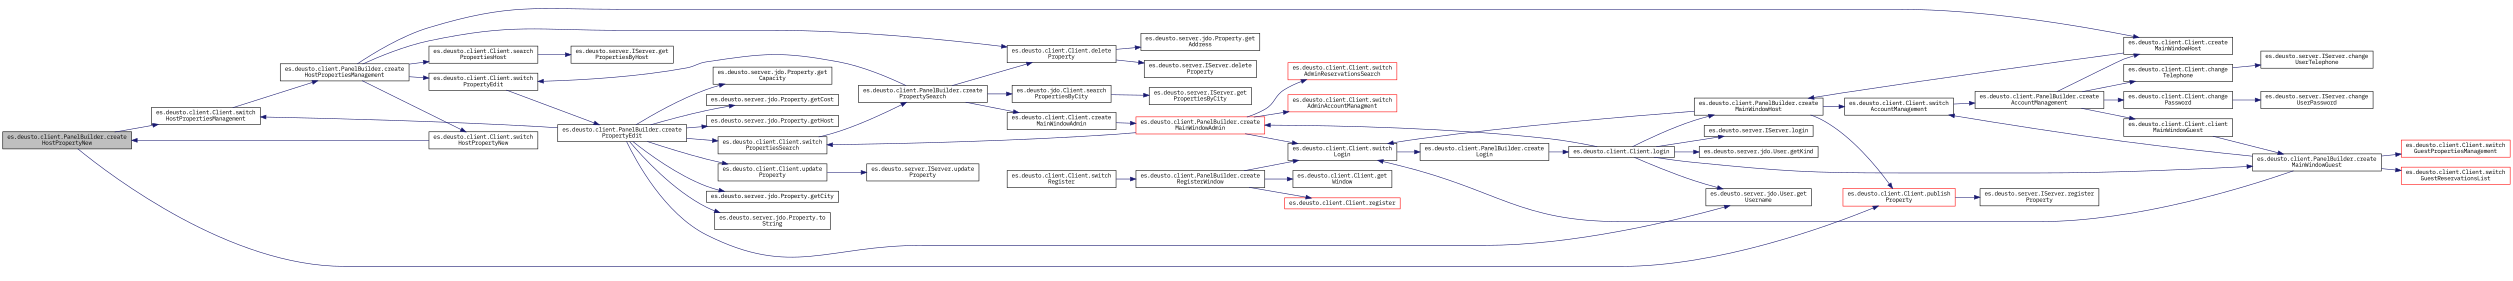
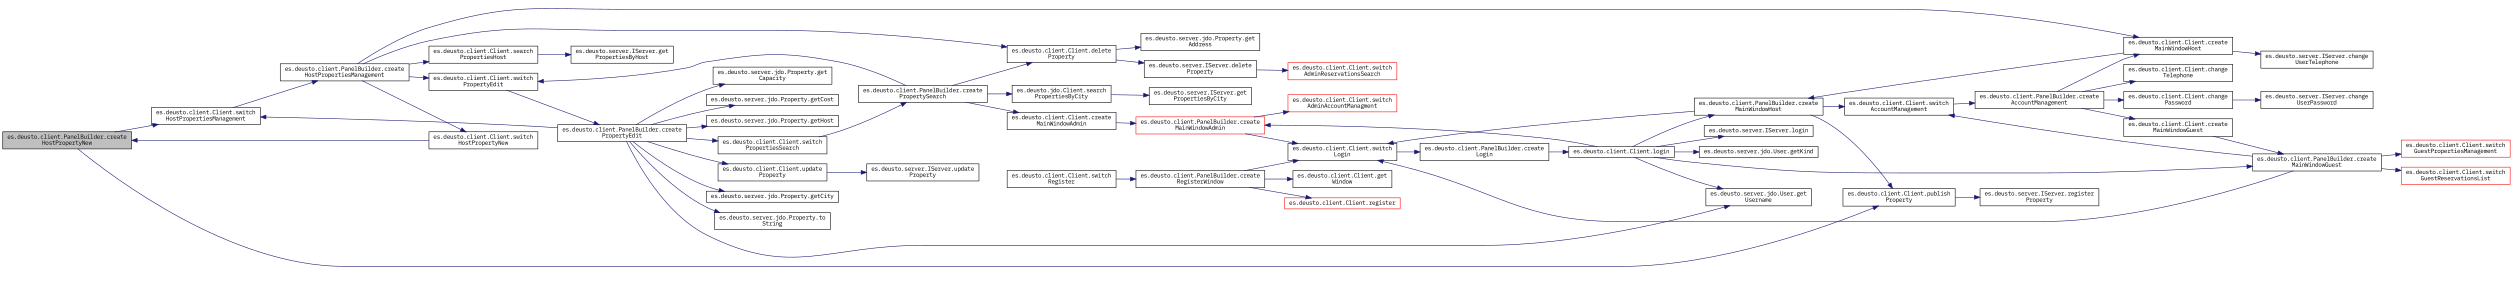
(2244, 67) -> (2244, 52)
(1275, 100) -> (1270, 70)
(2178, 128) -> (2178, 128)
(984, 141) -> none
(1899, 197) -> (1899, 197)
